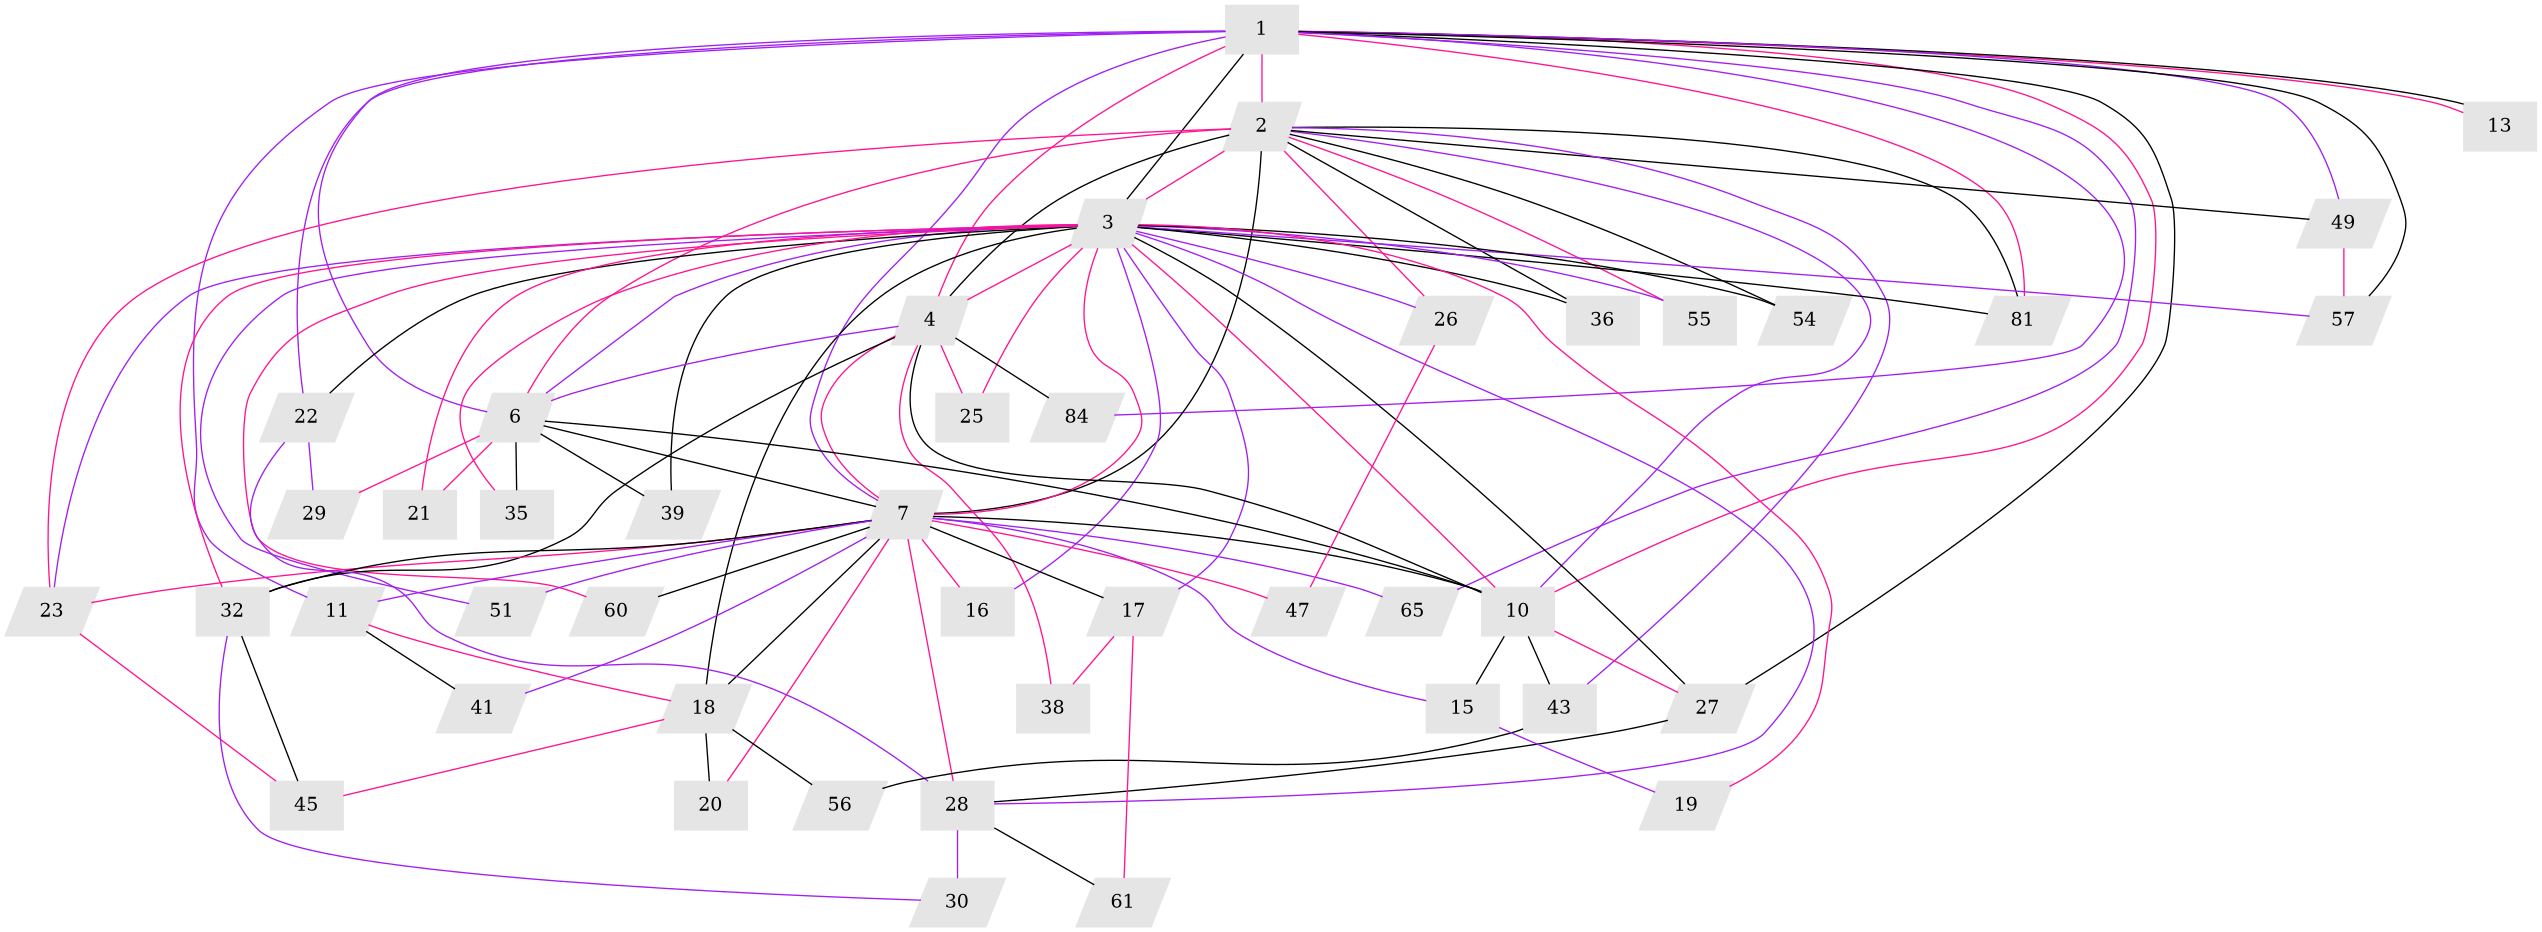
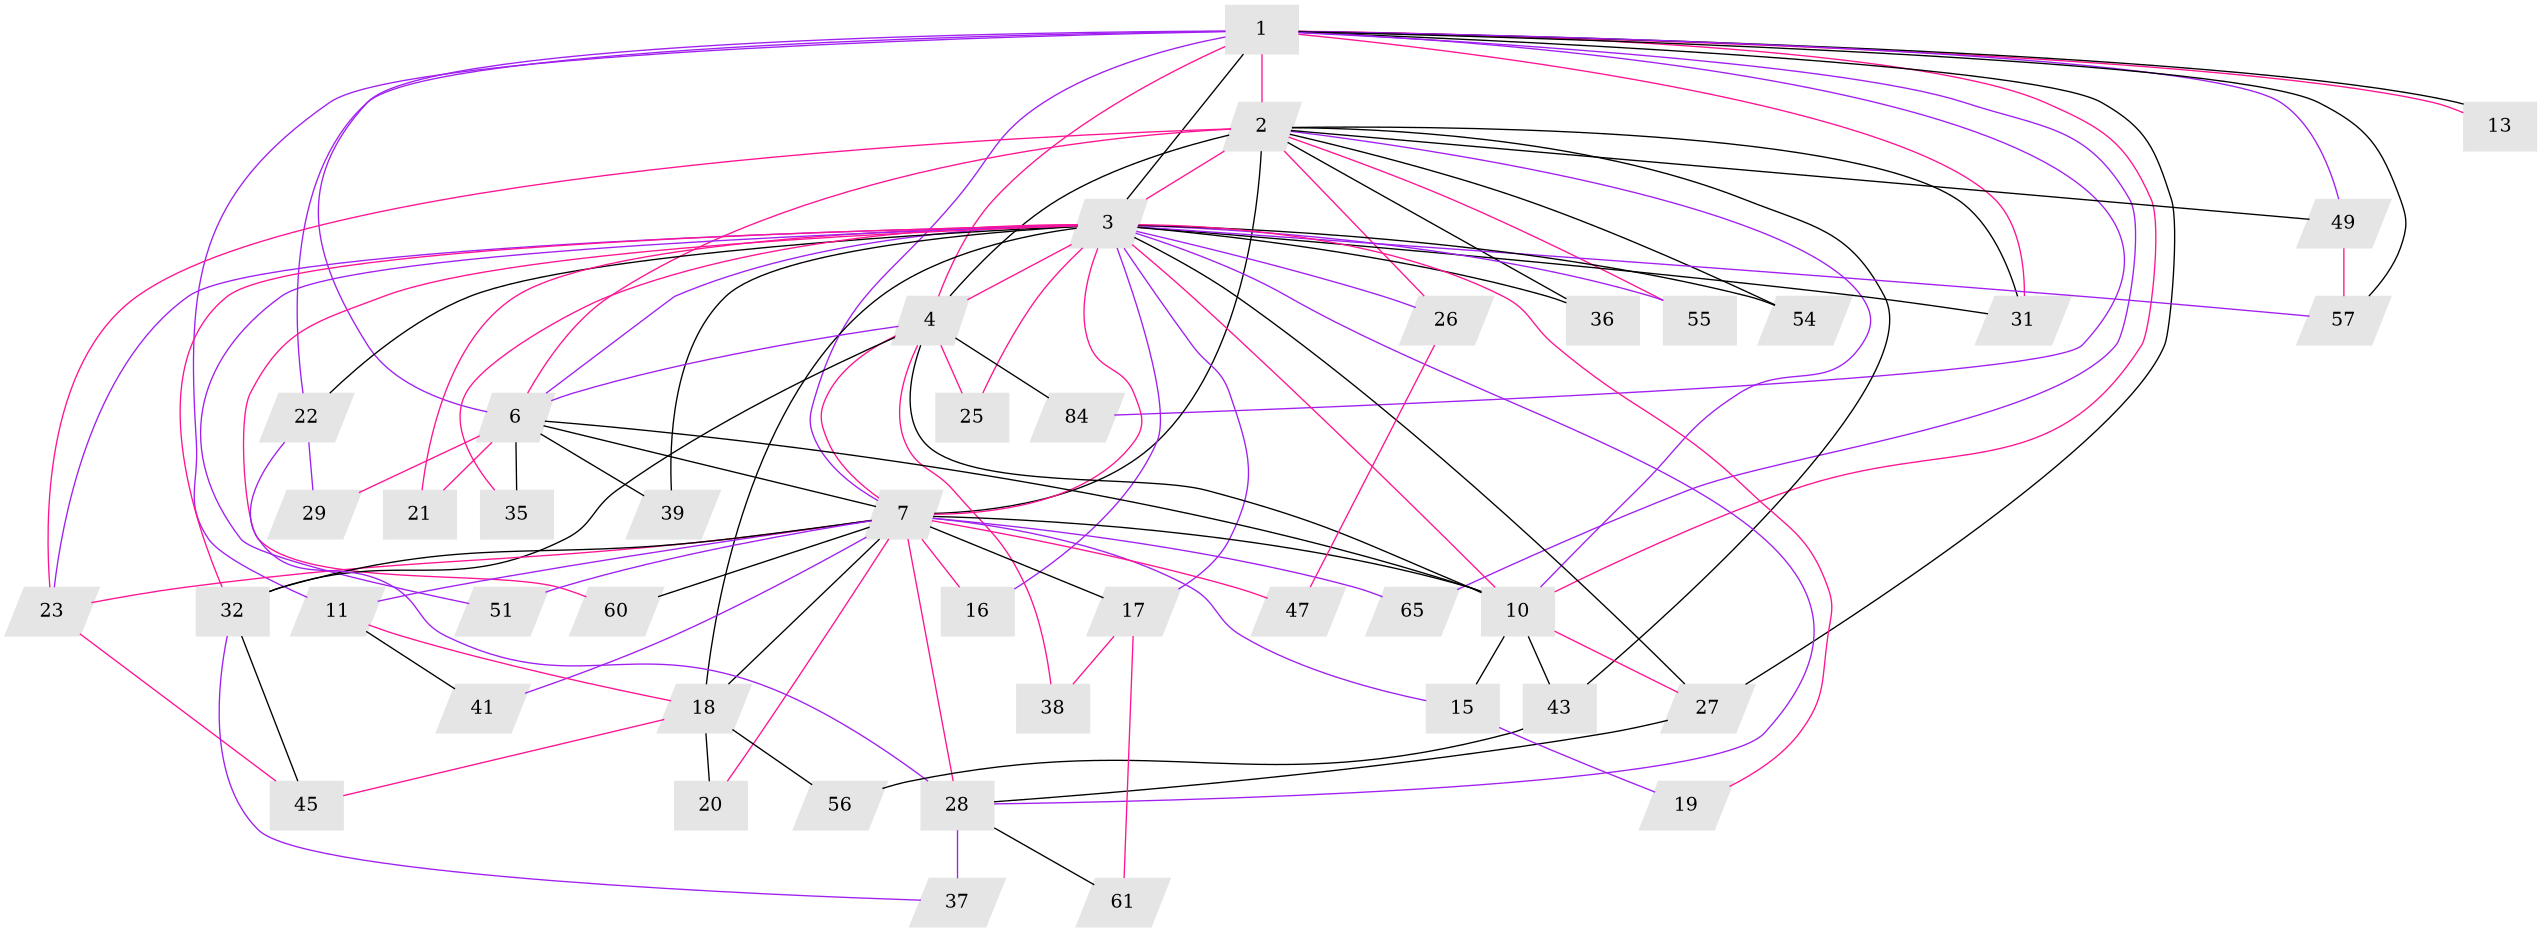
(1844, 245) -> (1844, 245)
(2023, 321) -> (2023, 321)
(958, 903) -> (958, 903)
